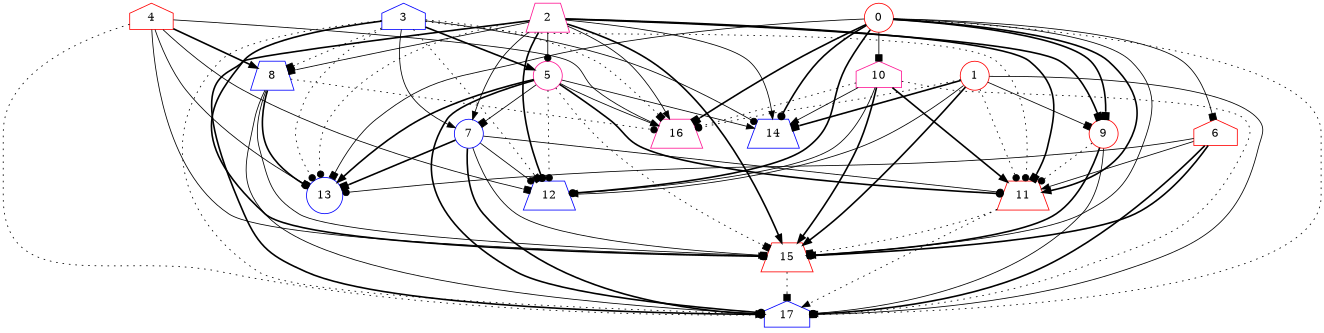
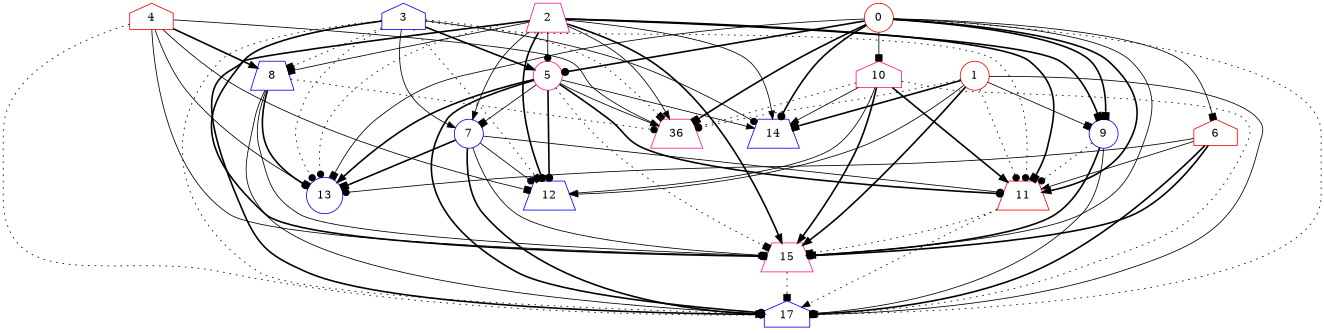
(549, 132) -> (549, 132)
(677, 134) -> (677, 134)
(1104, 134) -> (1104, 134)
(778, 161) -> (731, 44)
(787, 257) -> (787, 257)
